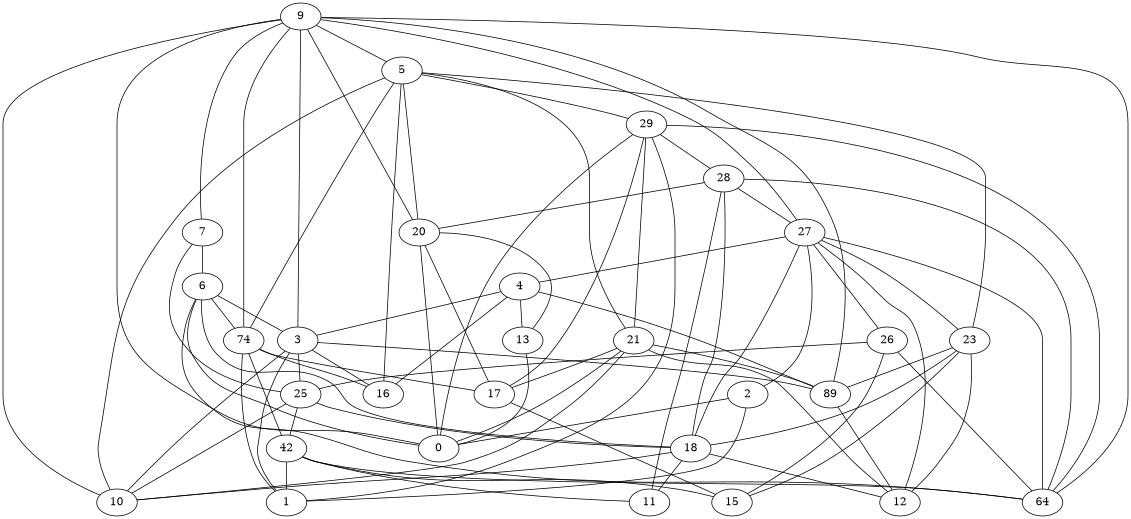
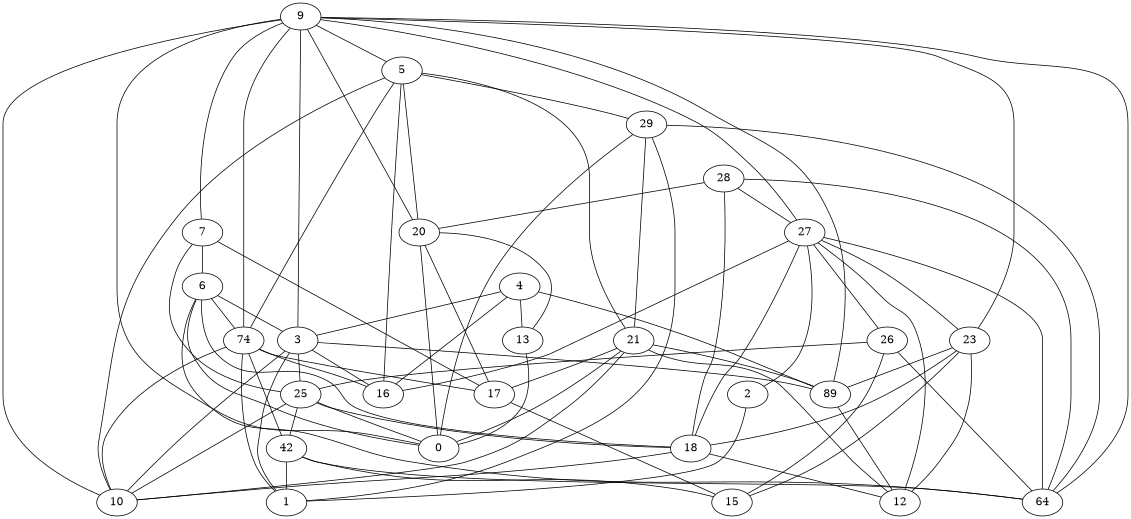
(785, 113) -> (908, 50)
(685, 152) -> none
(662, 260) -> (601, 330)
(594, 281) -> (348, 313)
none -> (136, 398)
(580, 424) -> (369, 422)
(650, 502) -> none
